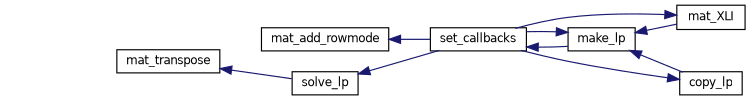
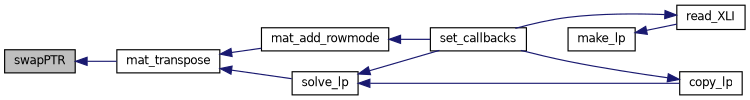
(711, 17) -> (711, 17)
(541, 32) -> none
(553, 47) -> none
none -> (247, 50)
none -> (40, 61)
(662, 64) -> (525, 83)
